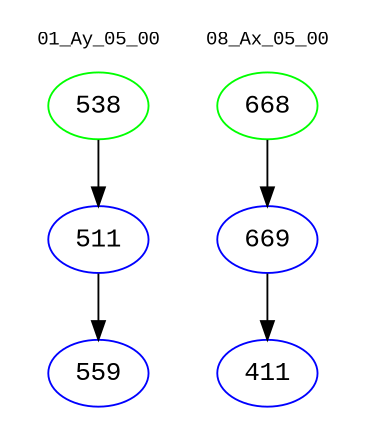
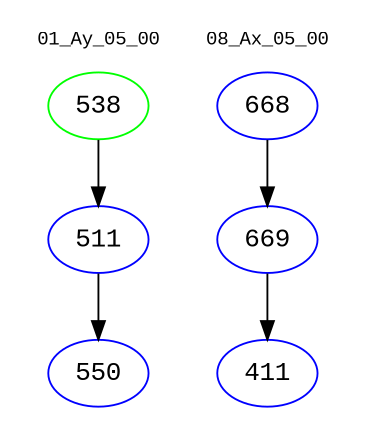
(267, 106) -> (267, 106)
(98, 373) -> (98, 373)
